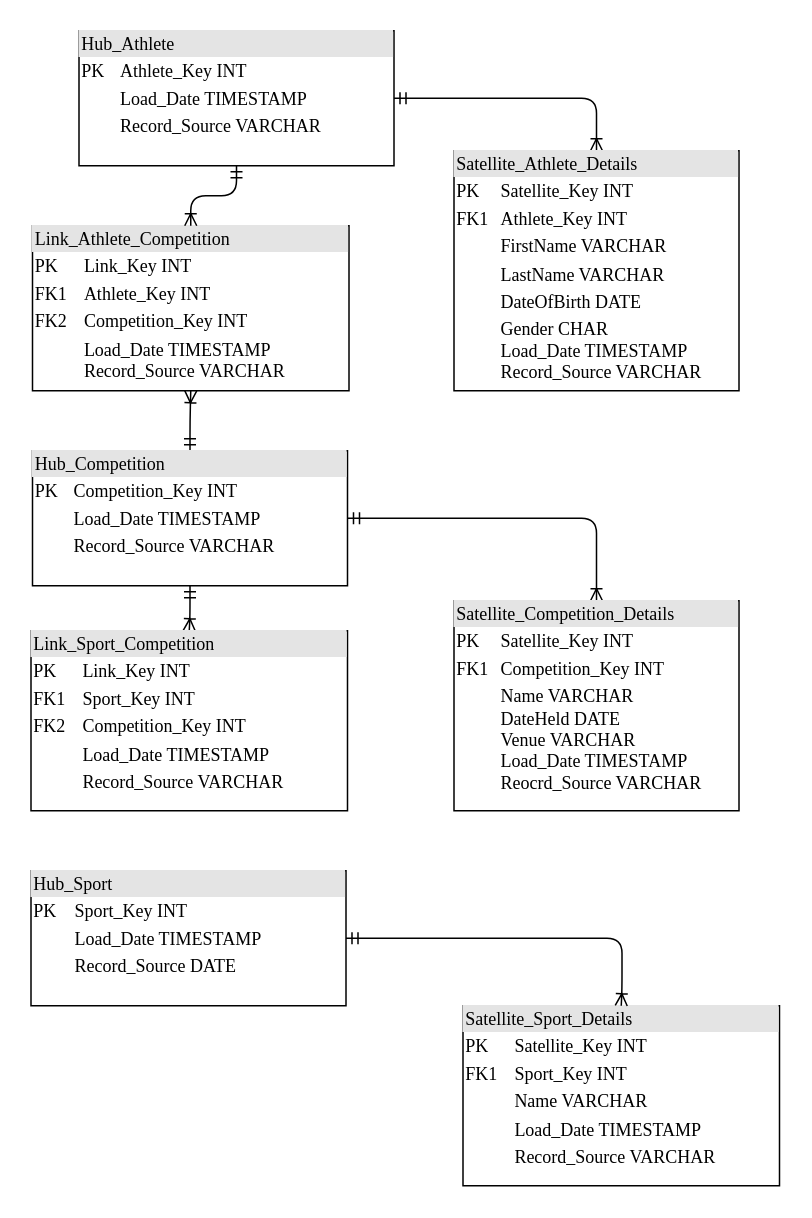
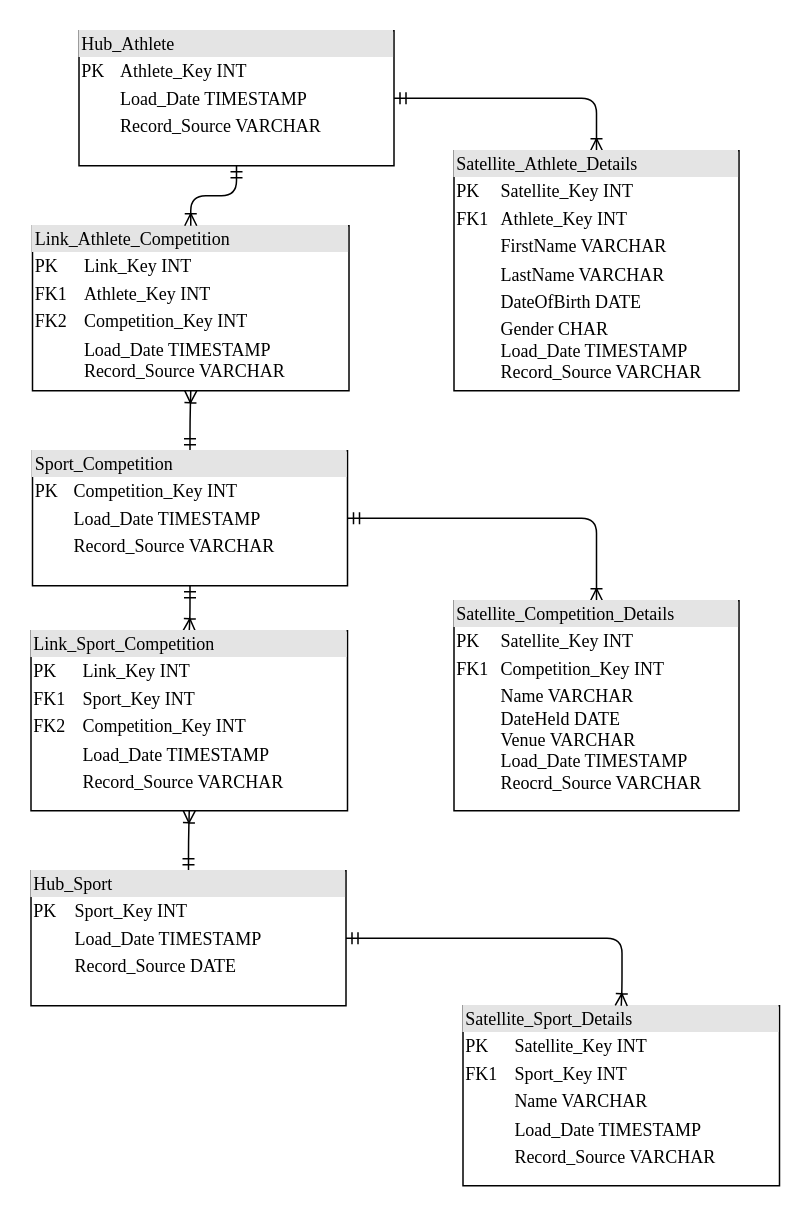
(136, 494) -> (136, 494)
none -> (188, 841)
